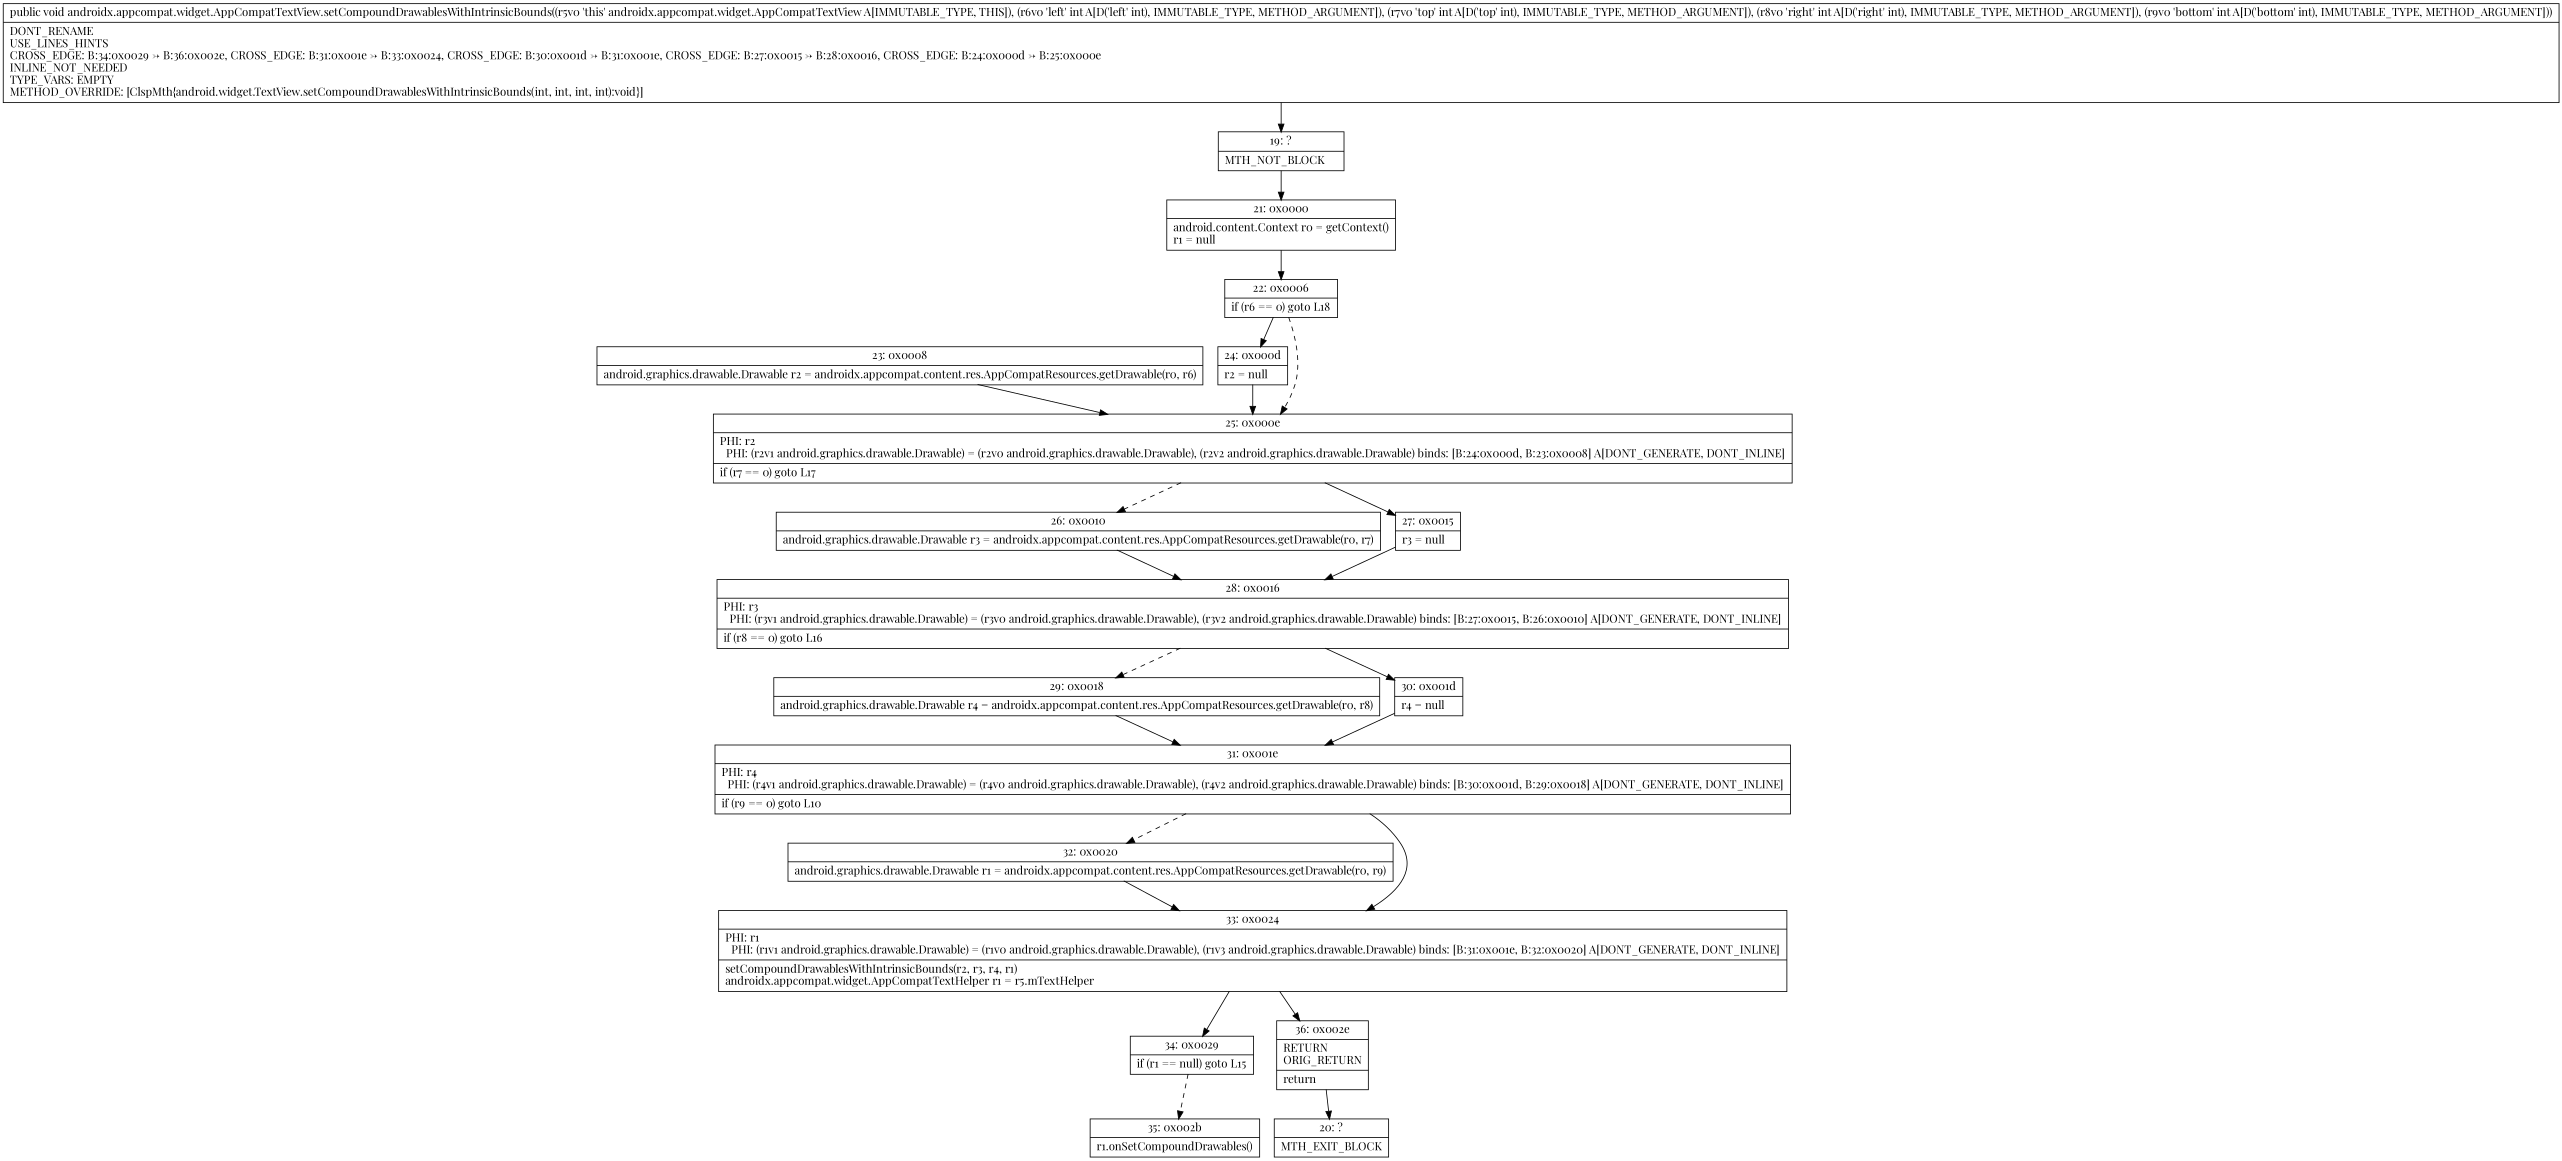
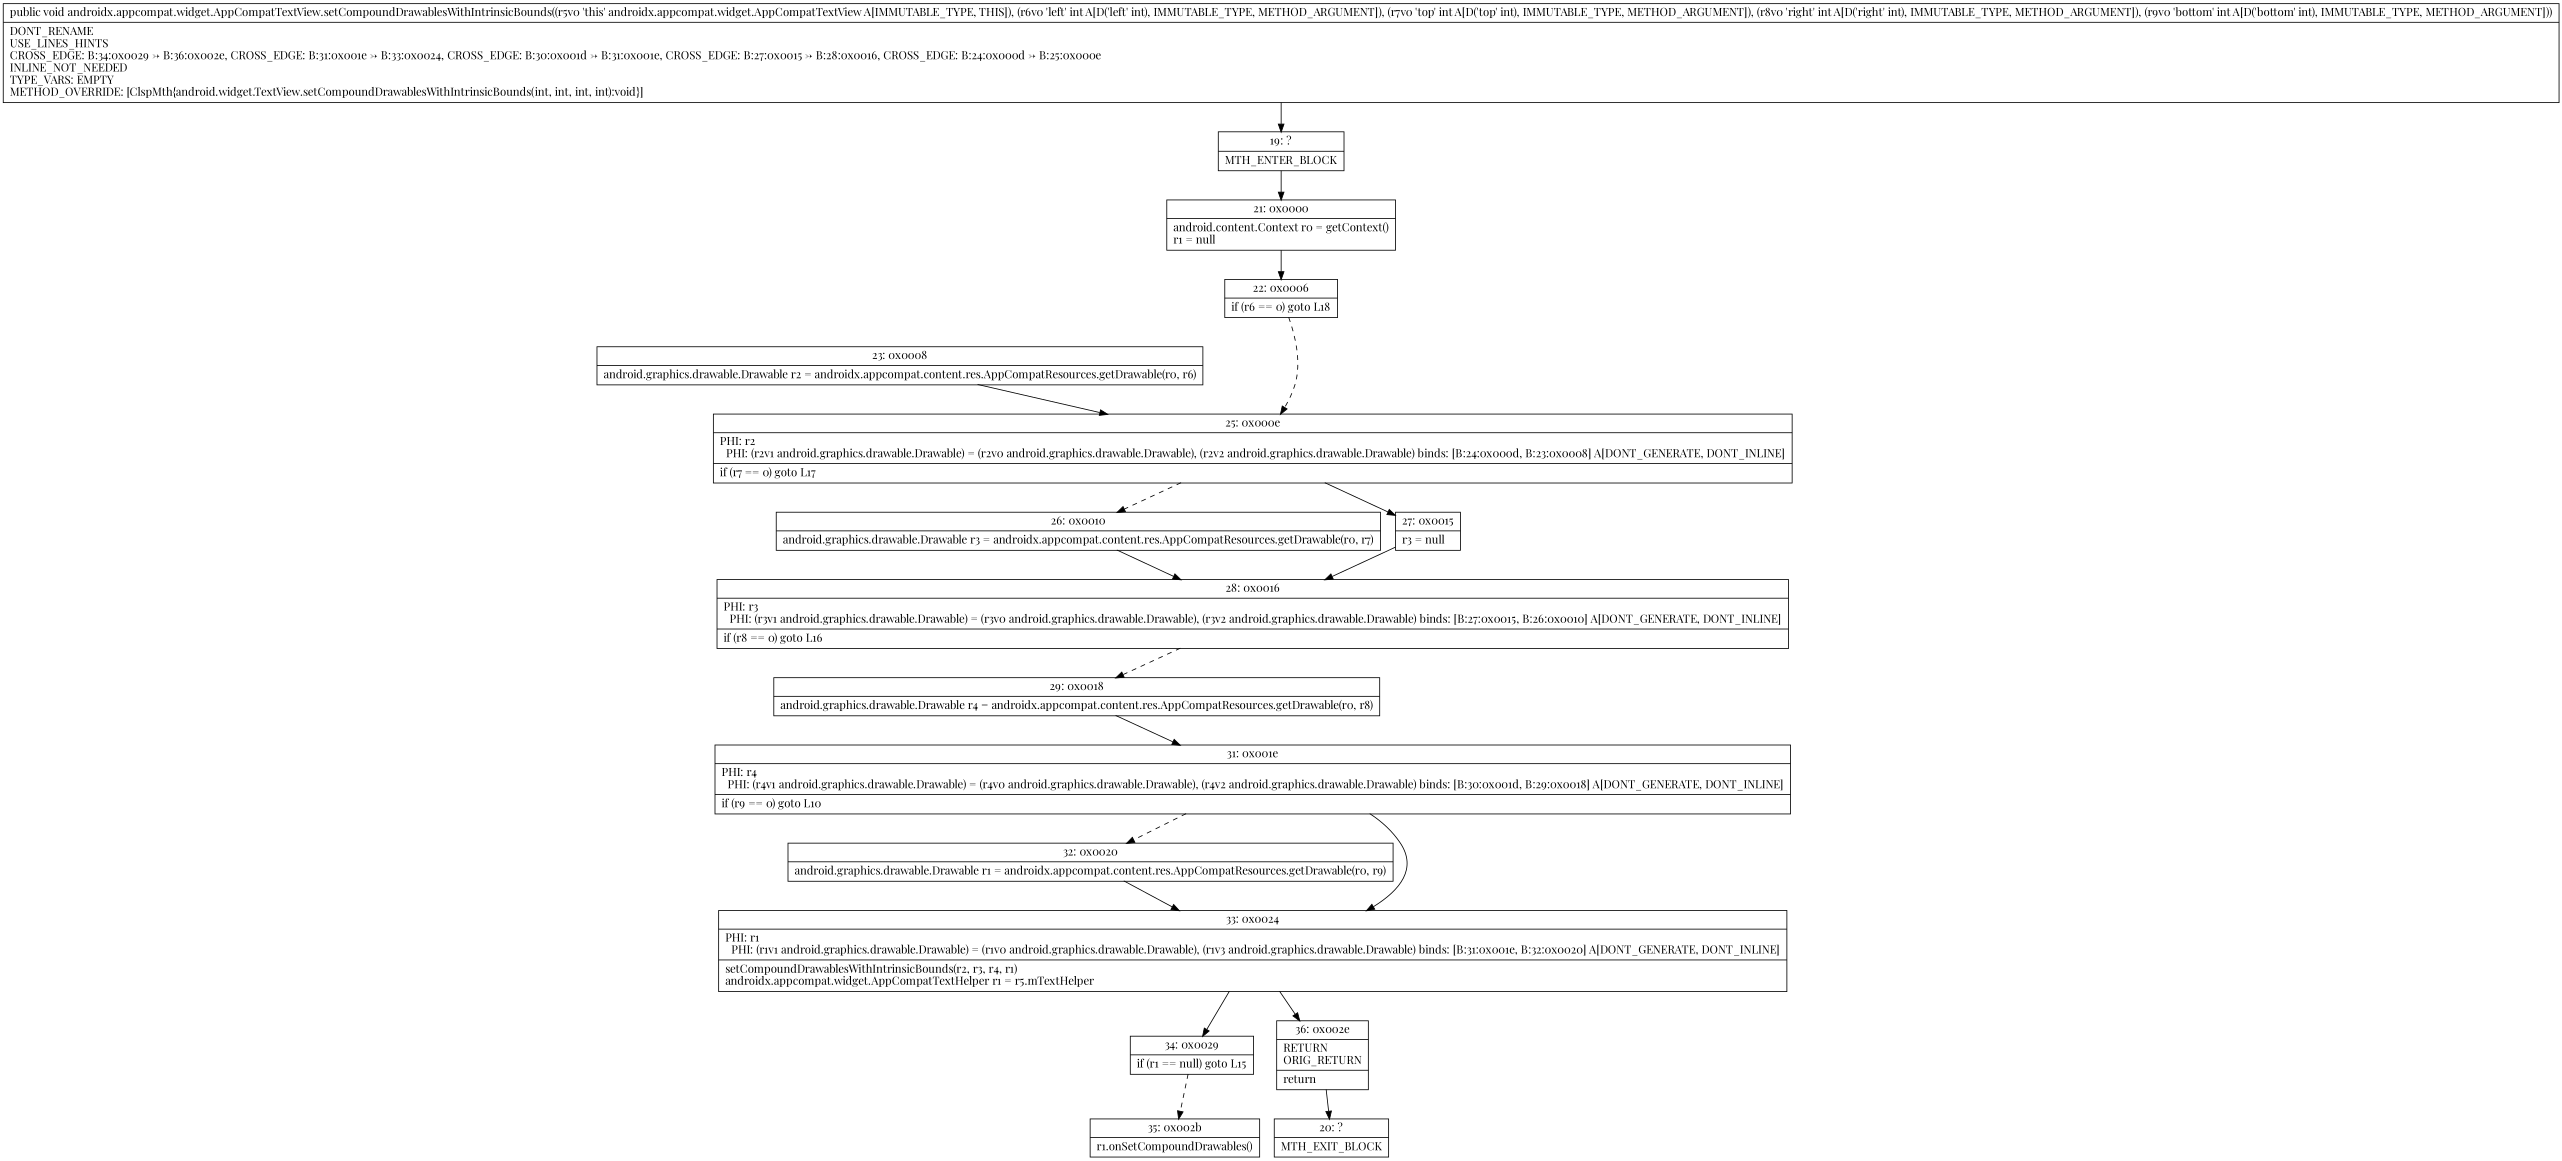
(1275, 161) -> (1281, 161)
(1253, 366) -> none
(1429, 697) -> none
